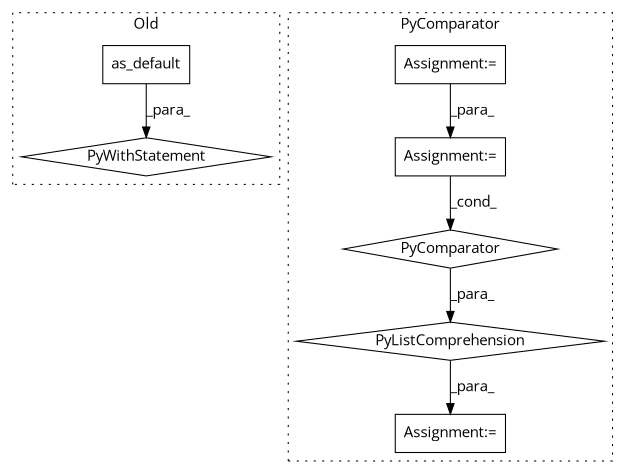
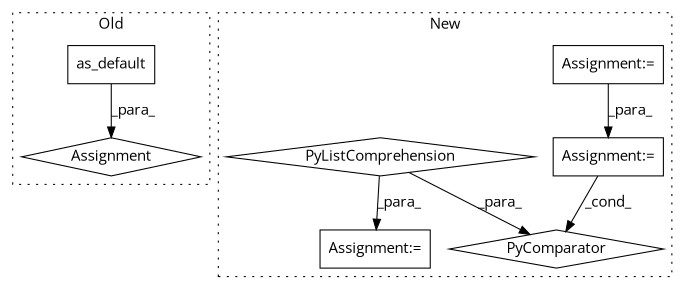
(450, 25) -> (445, 25)
(146, 157) -> (111, 157)
(450, 290) -> (465, 201)
